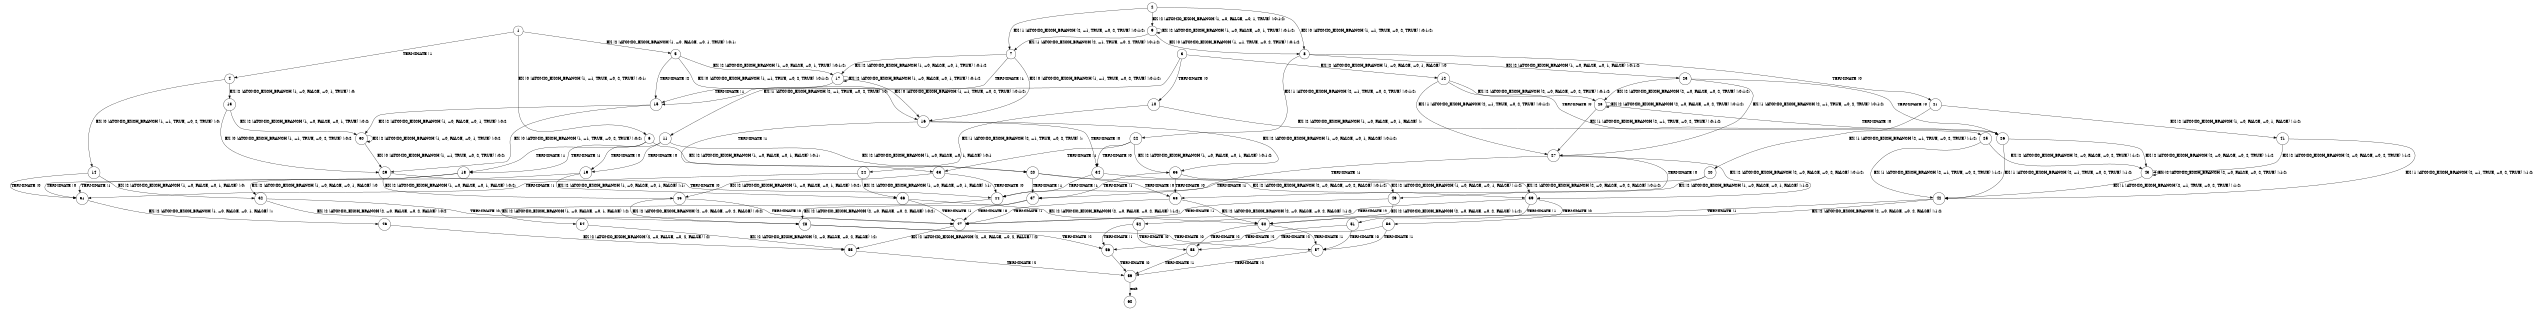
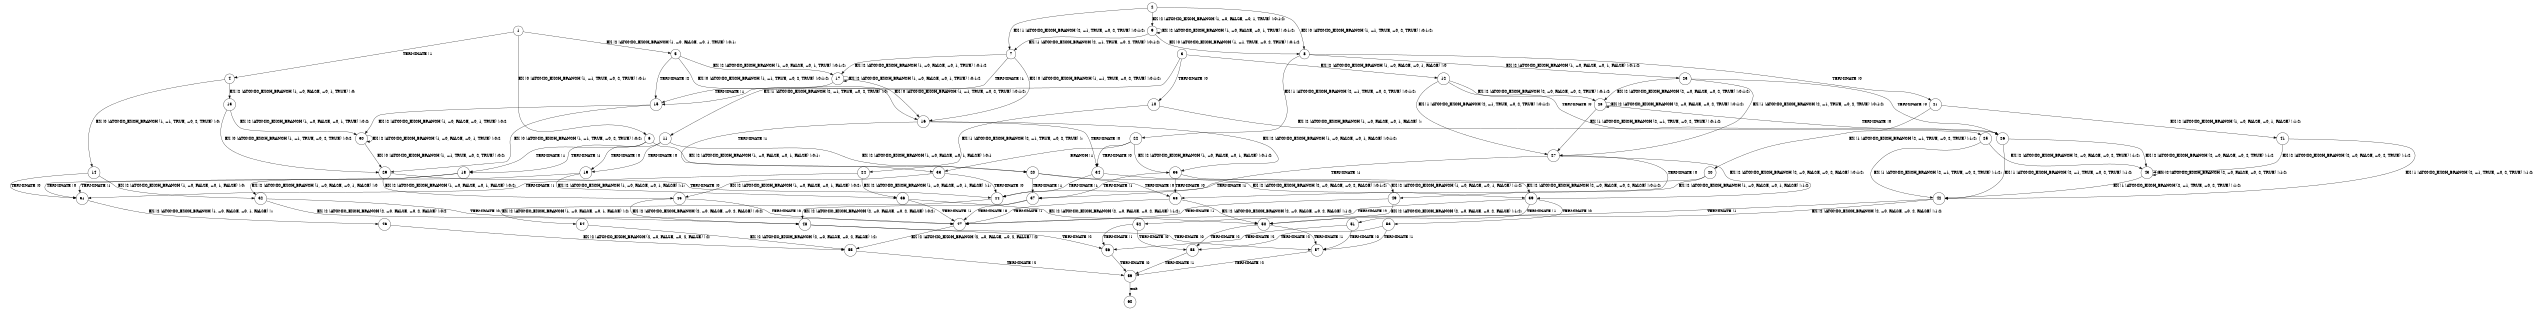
(1082, 156) -> (1082, 156)
